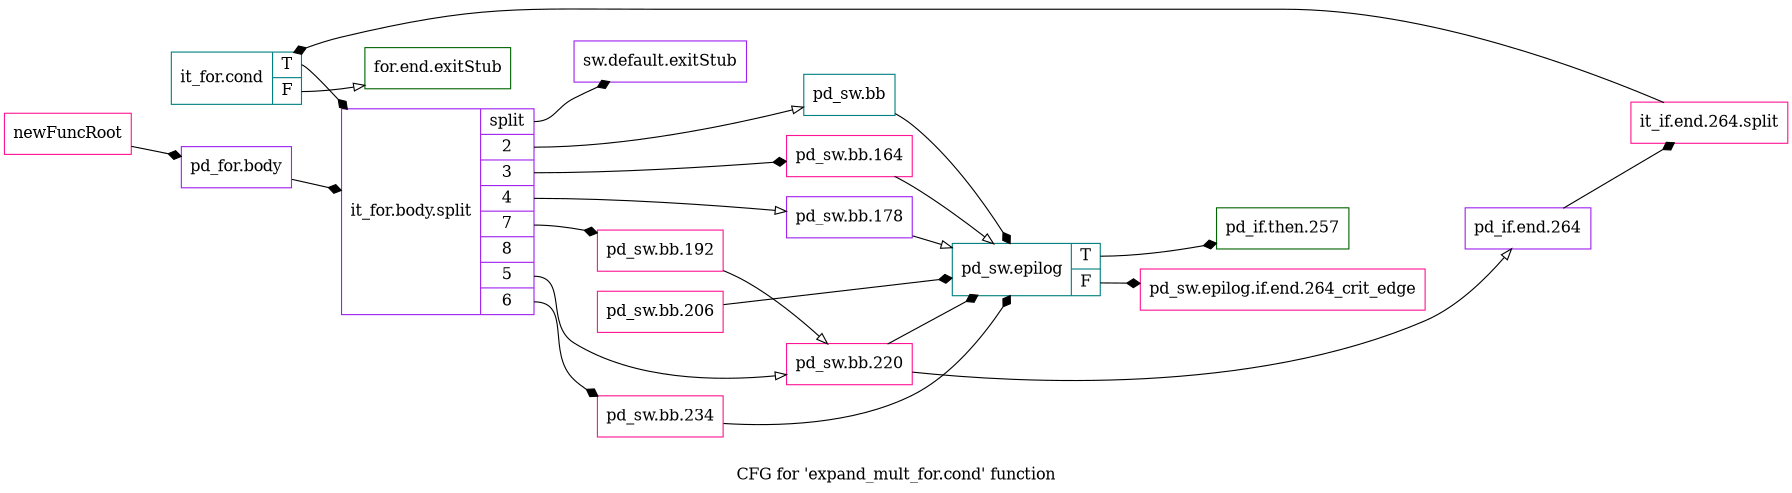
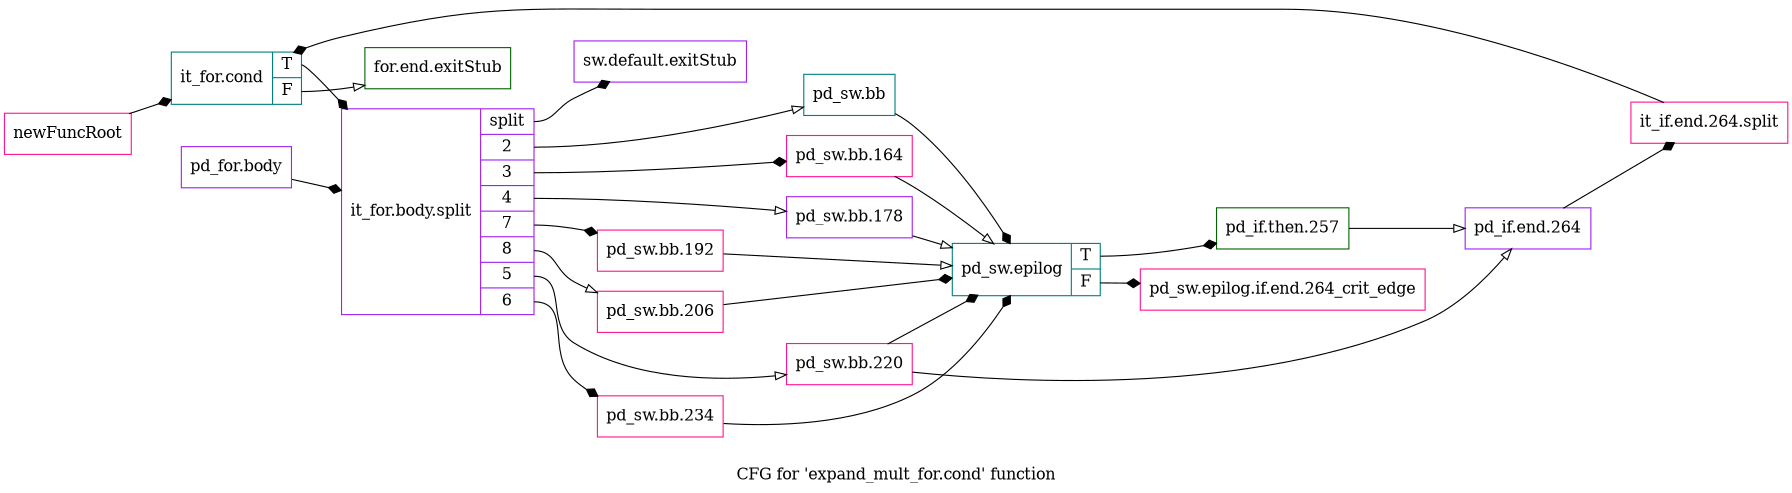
(150, 150) -> (144, 109)
none -> (1401, 228)
none -> (560, 269)
(781, 305) -> (832, 260)
